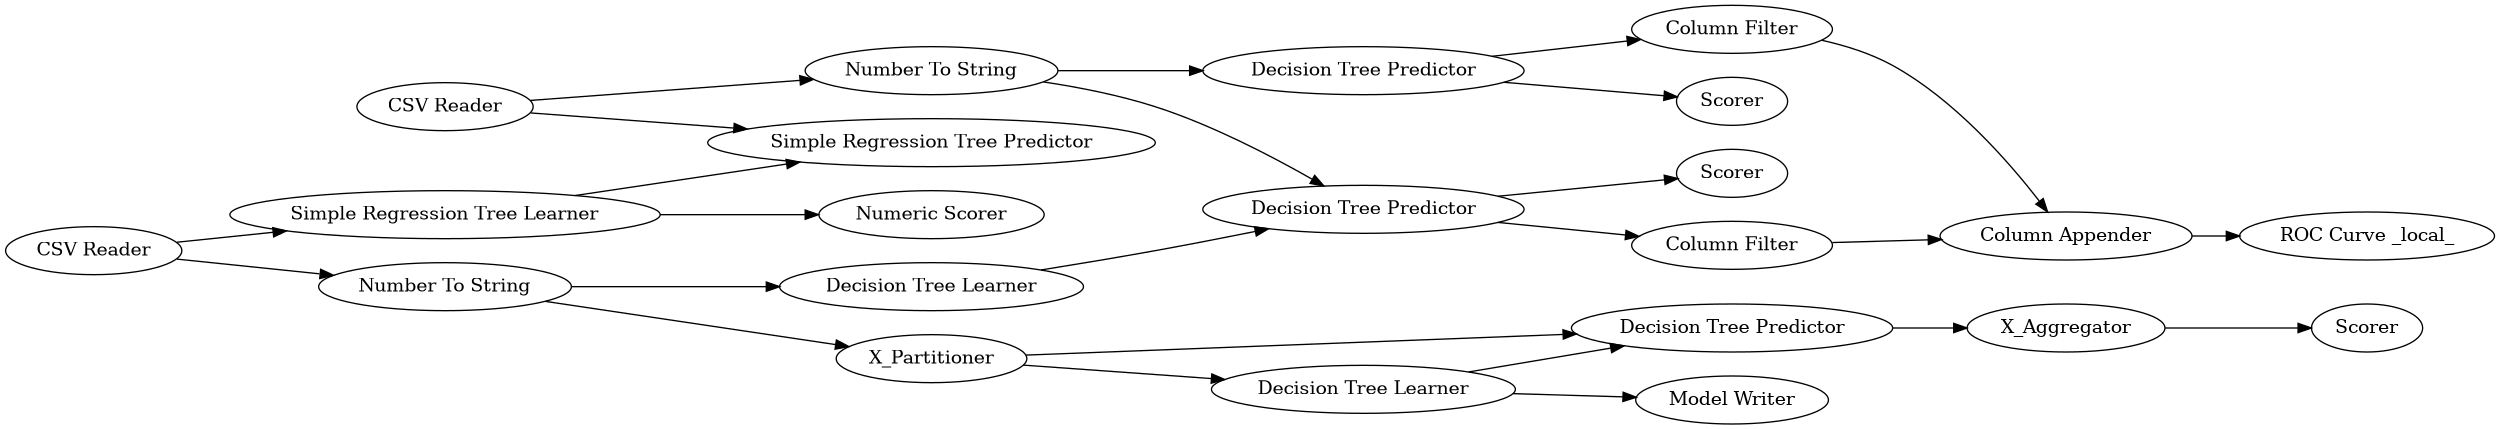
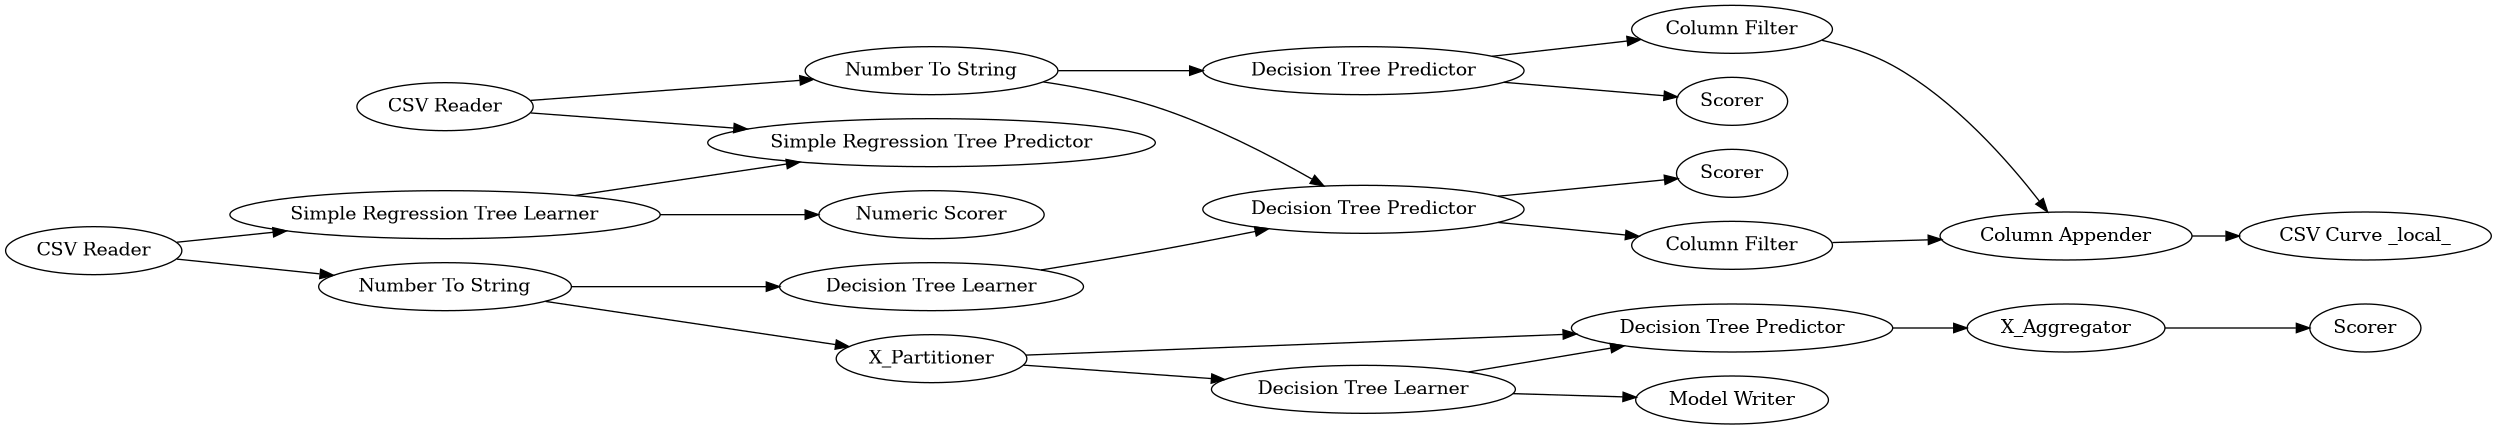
(2367, 236) -> (2365, 236)
